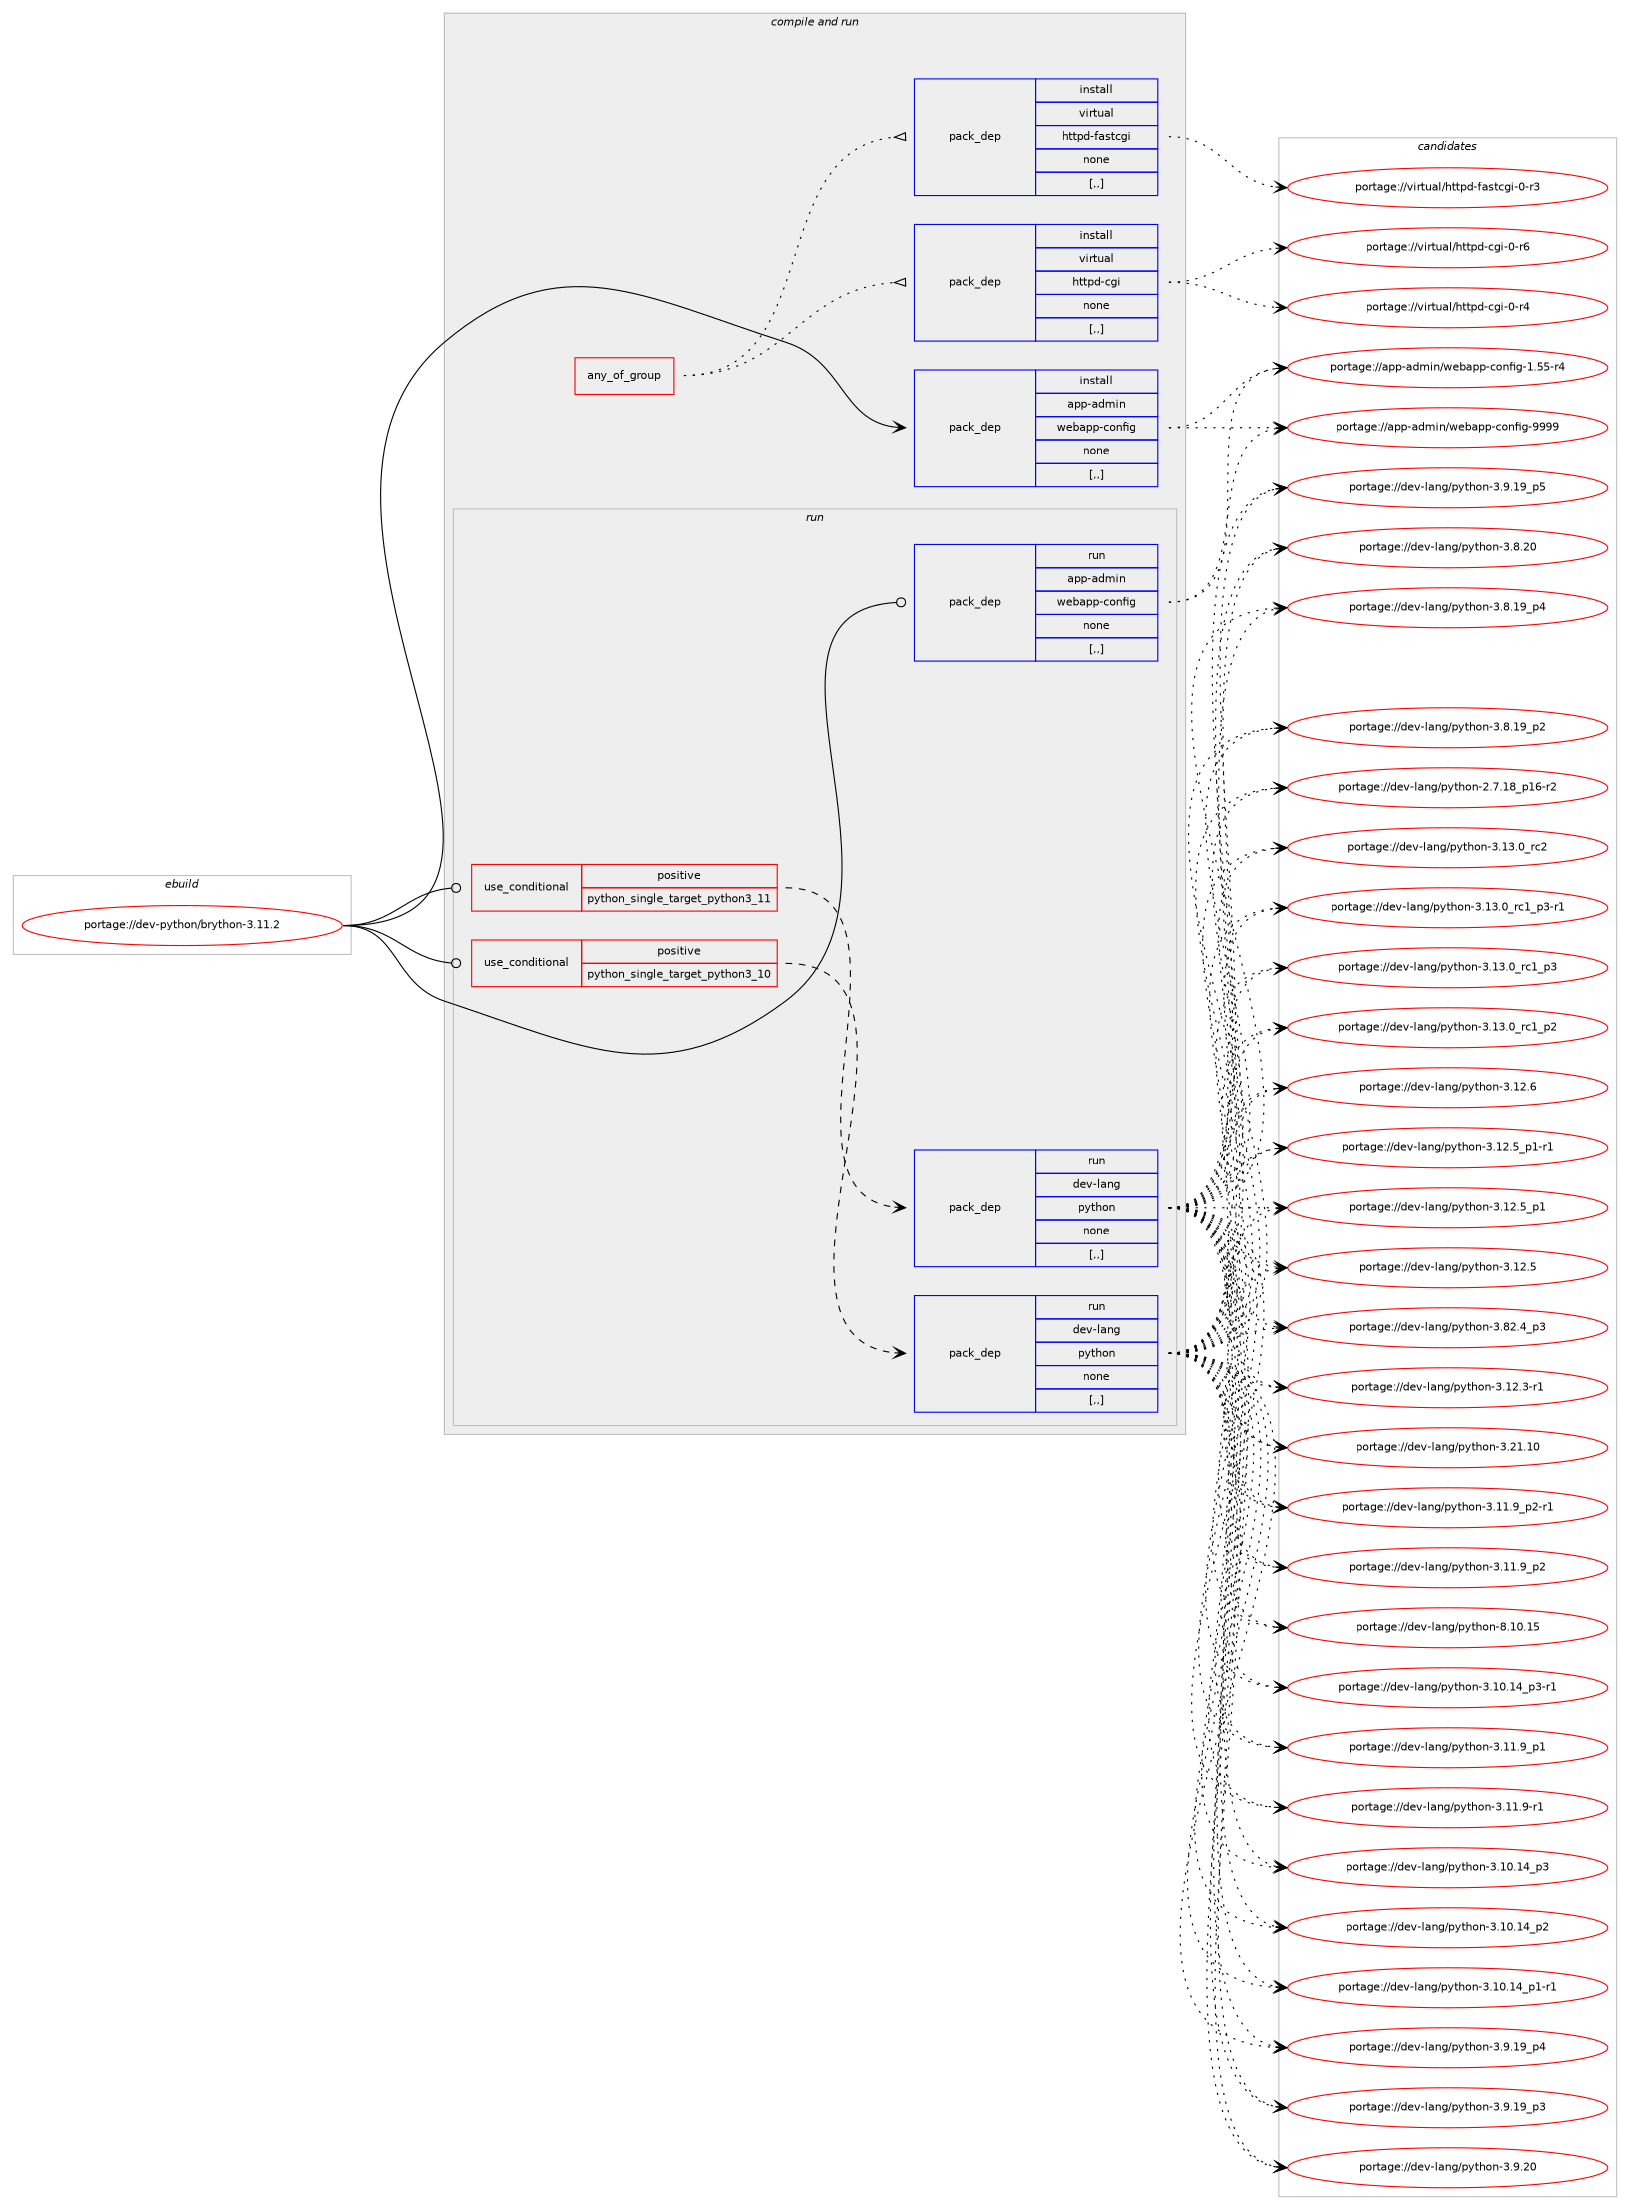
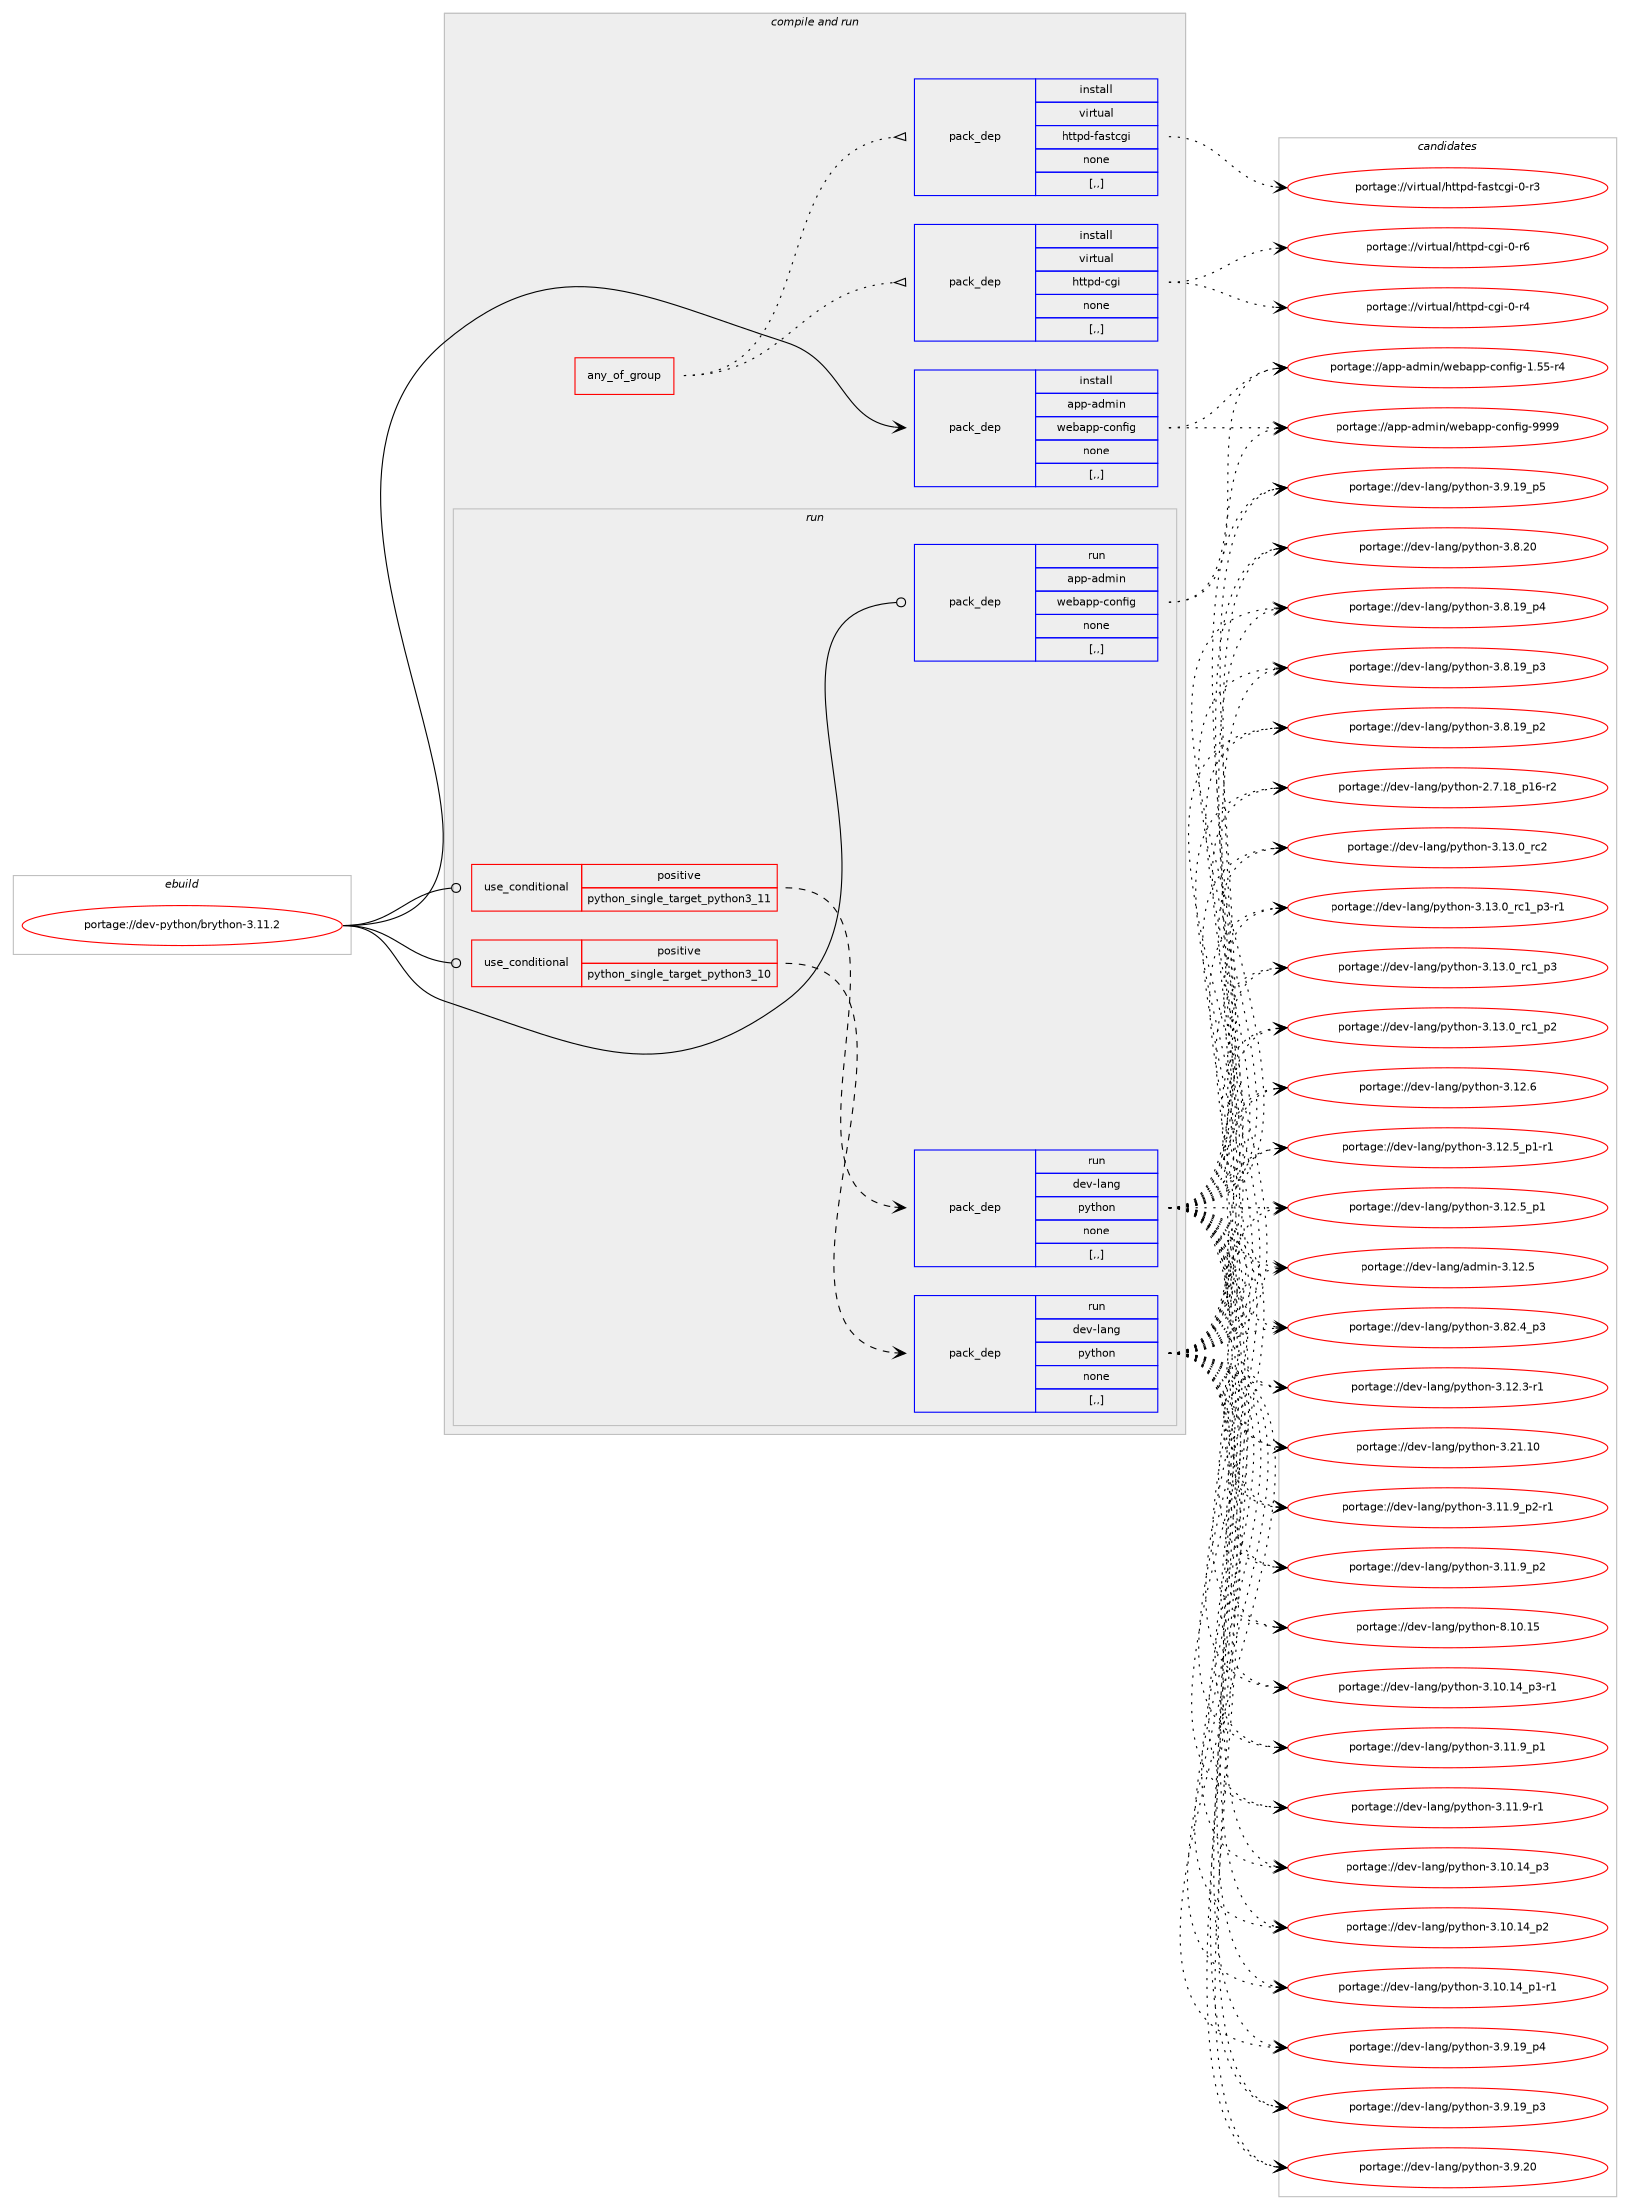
none -> (1448, 668)
(1448, 1268) -> (1448, 1268)
